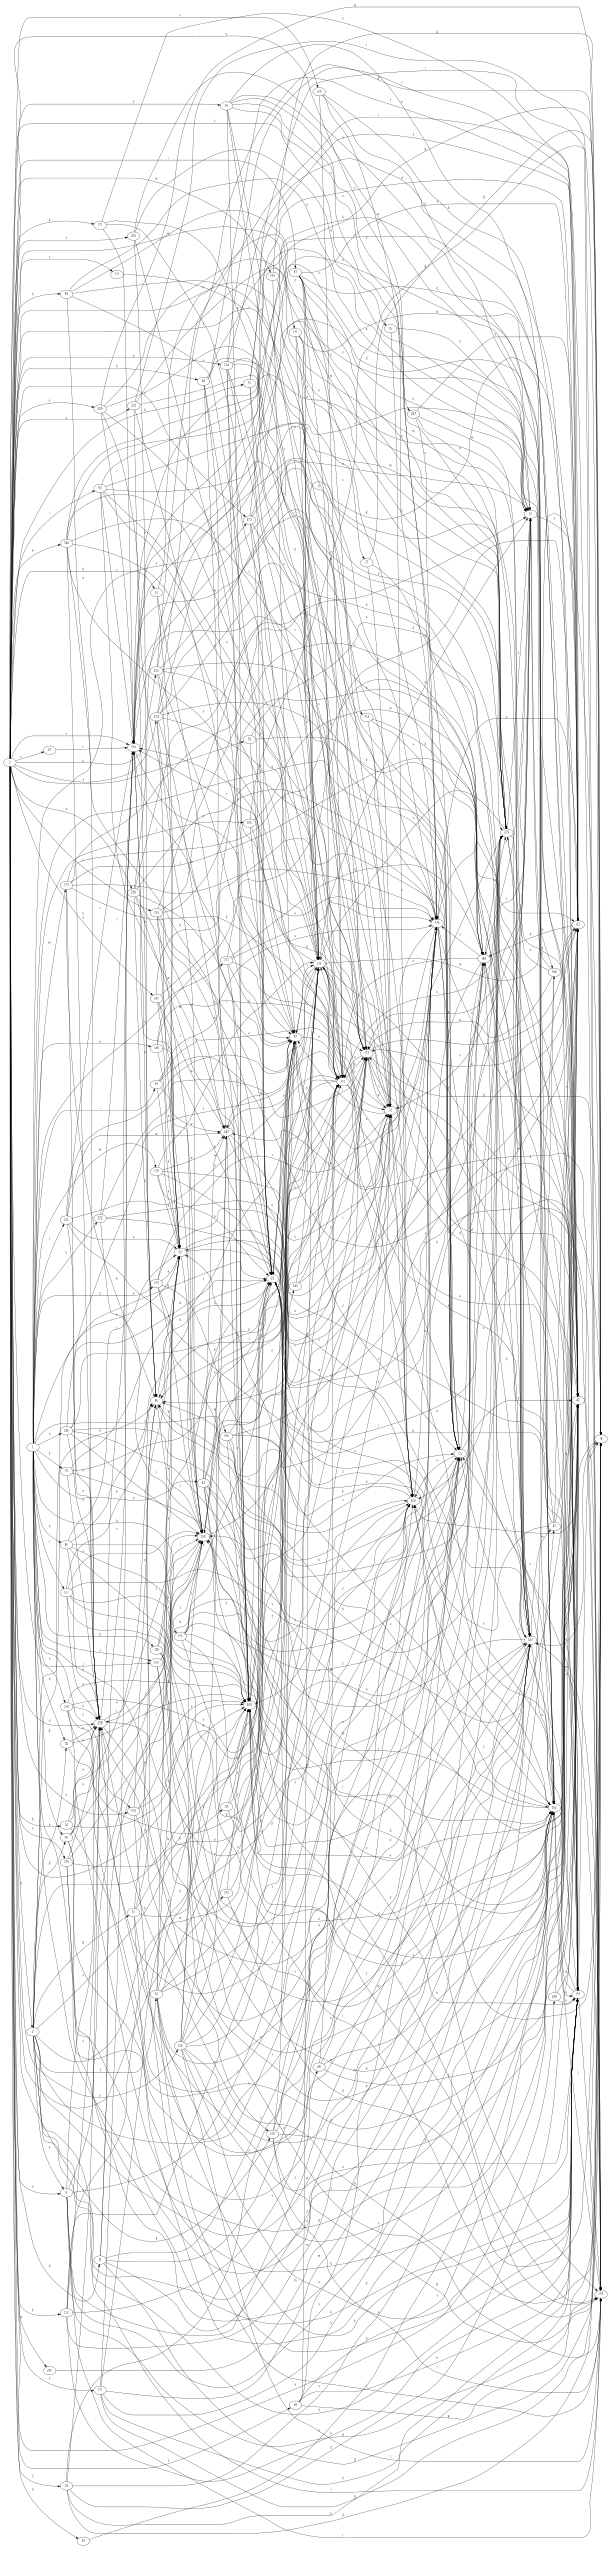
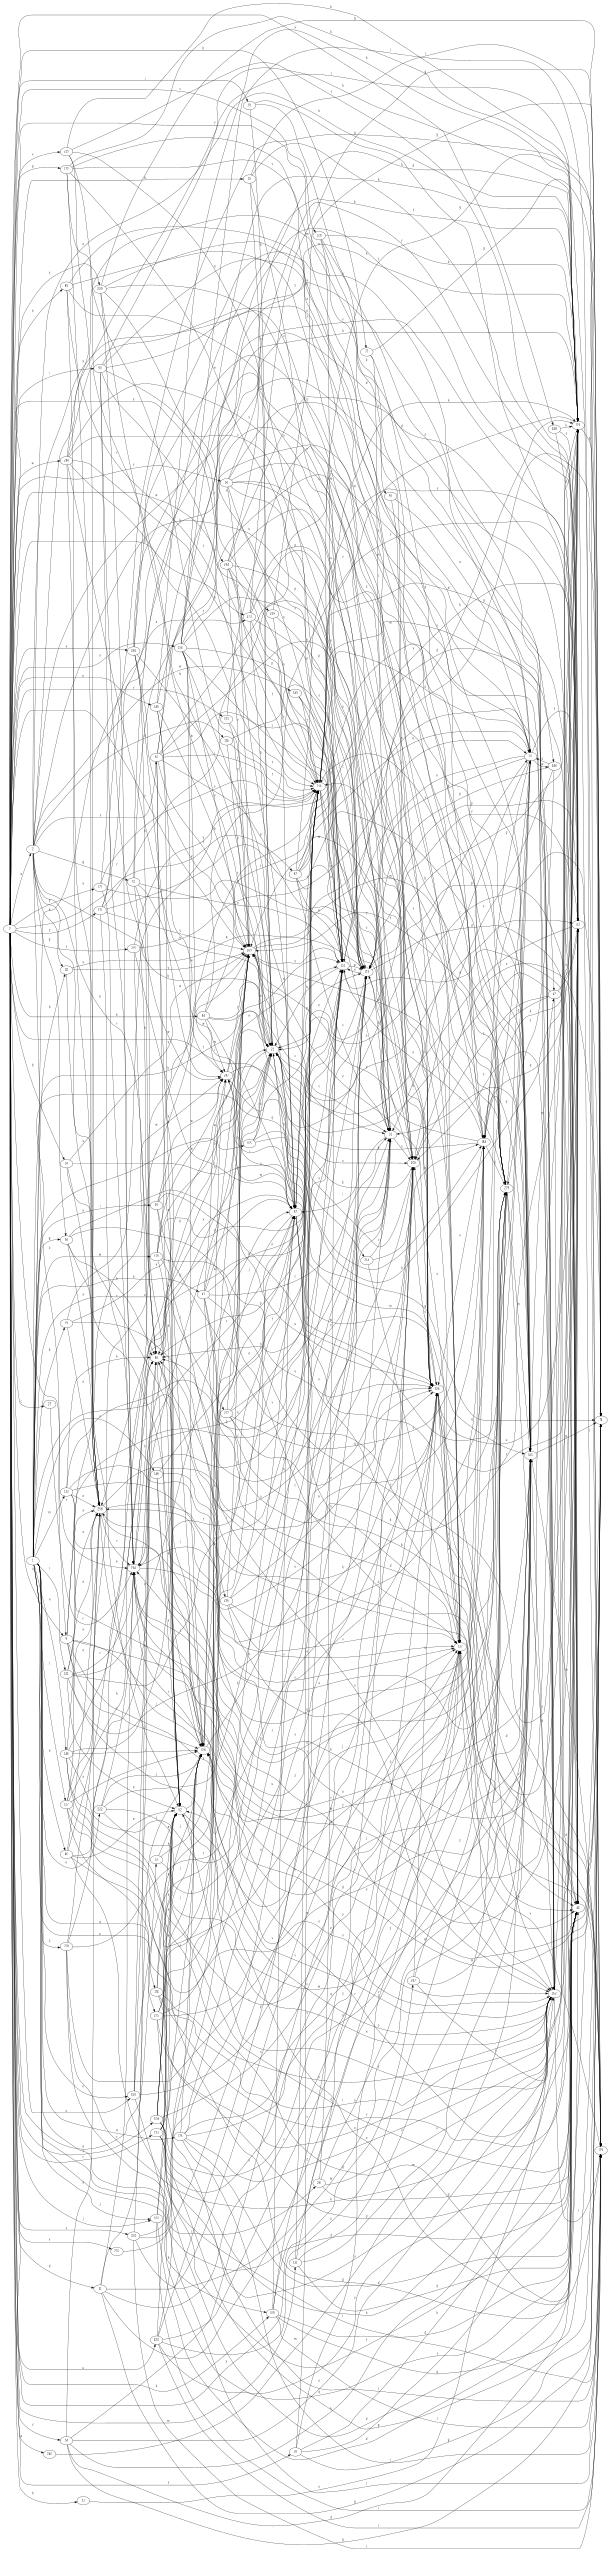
(117, 275) -> (117, 2251)
(12, 1273) -> none
